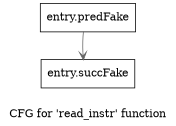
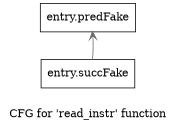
(83, 42) -> (93, 50)
